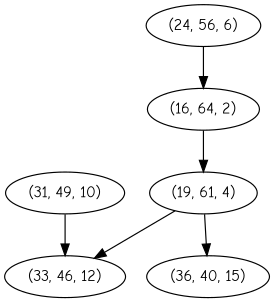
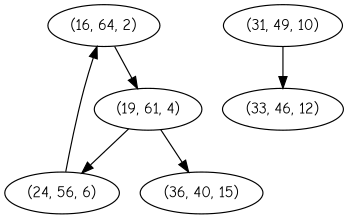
(140, 232) -> (110, 147)
